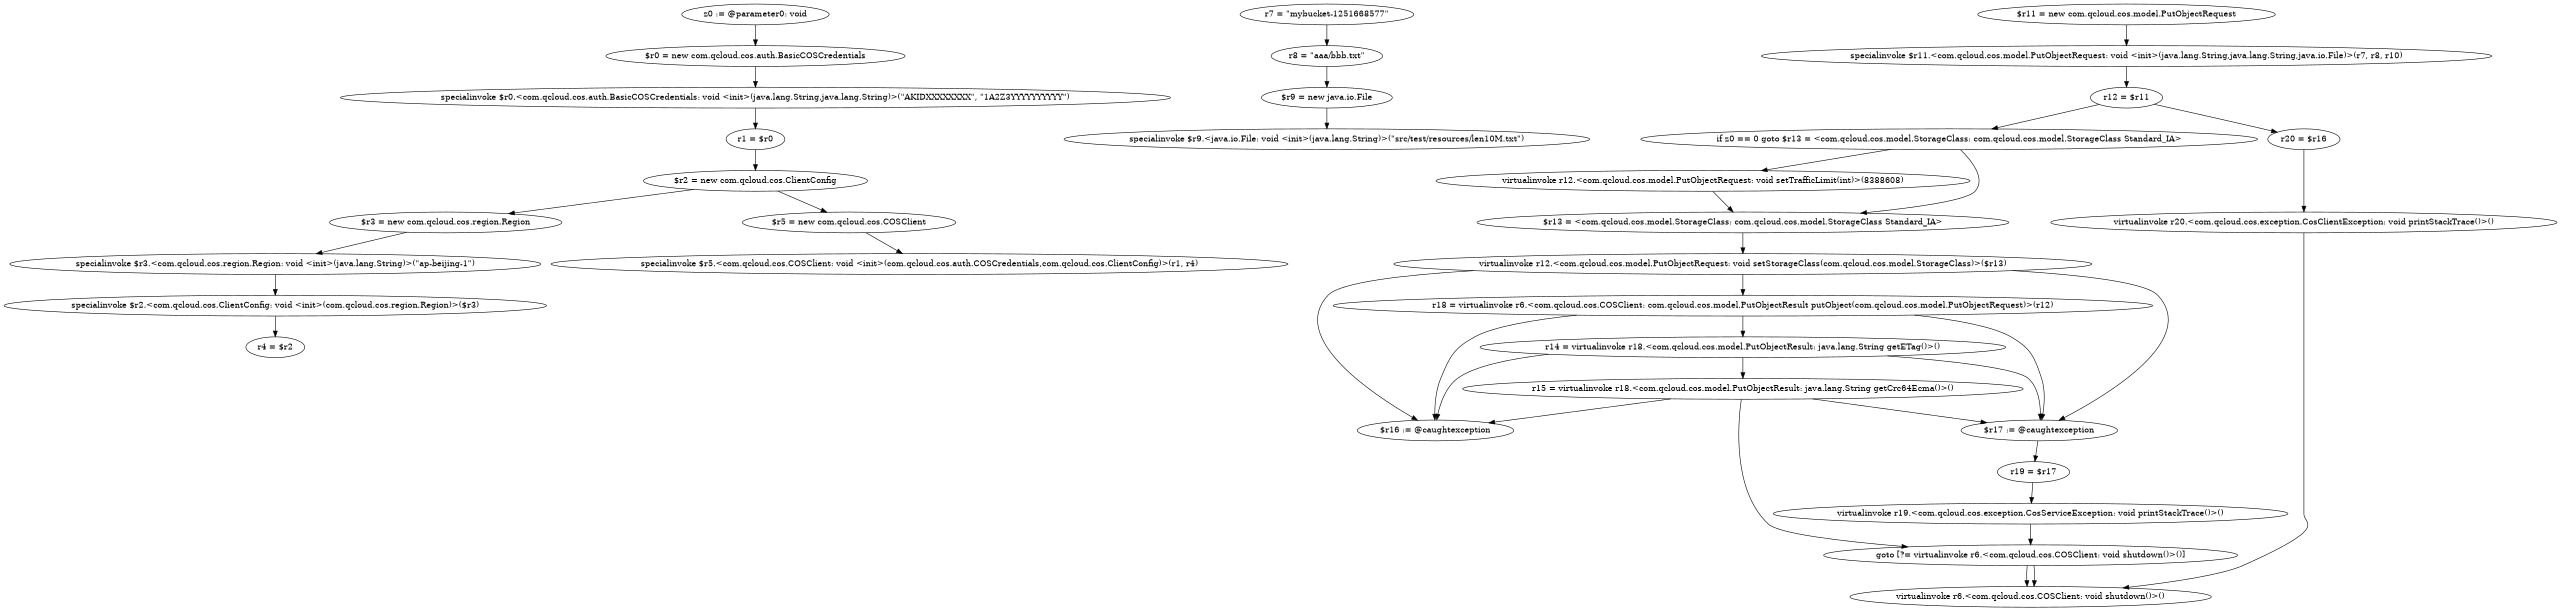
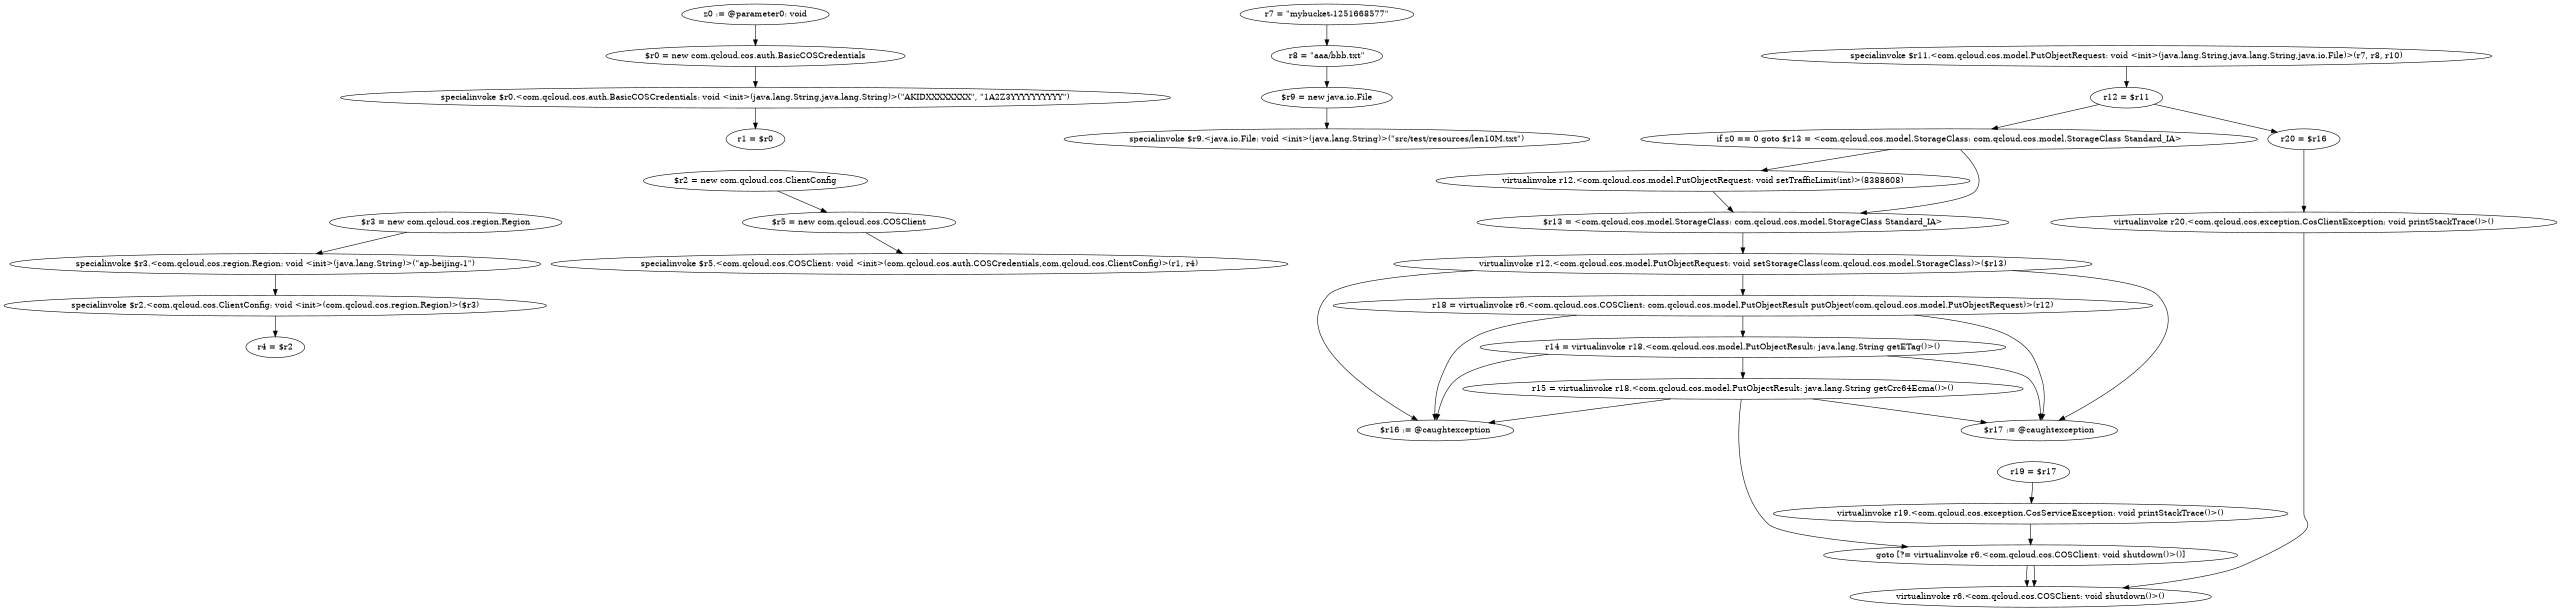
(2127, 14) -> none
(755, 157) -> none
(604, 201) -> none
(2037, 448) -> none
